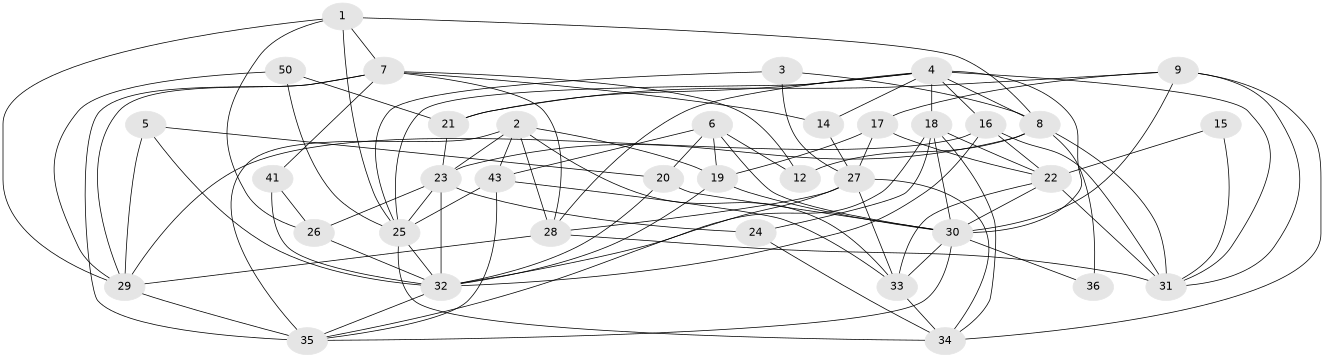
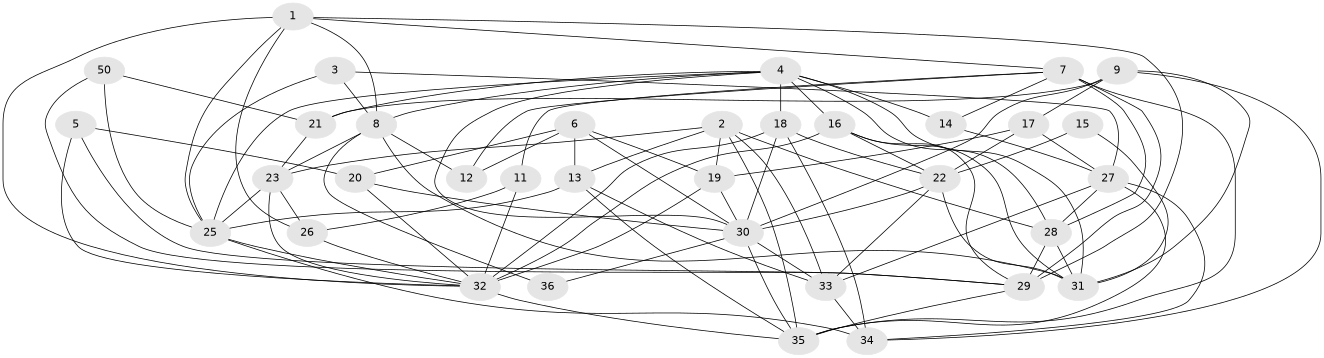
(273, 179) -> (521, 179)
(495, 179) -> (575, 179)
none -> (42, 225)
(756, 233) -> none
